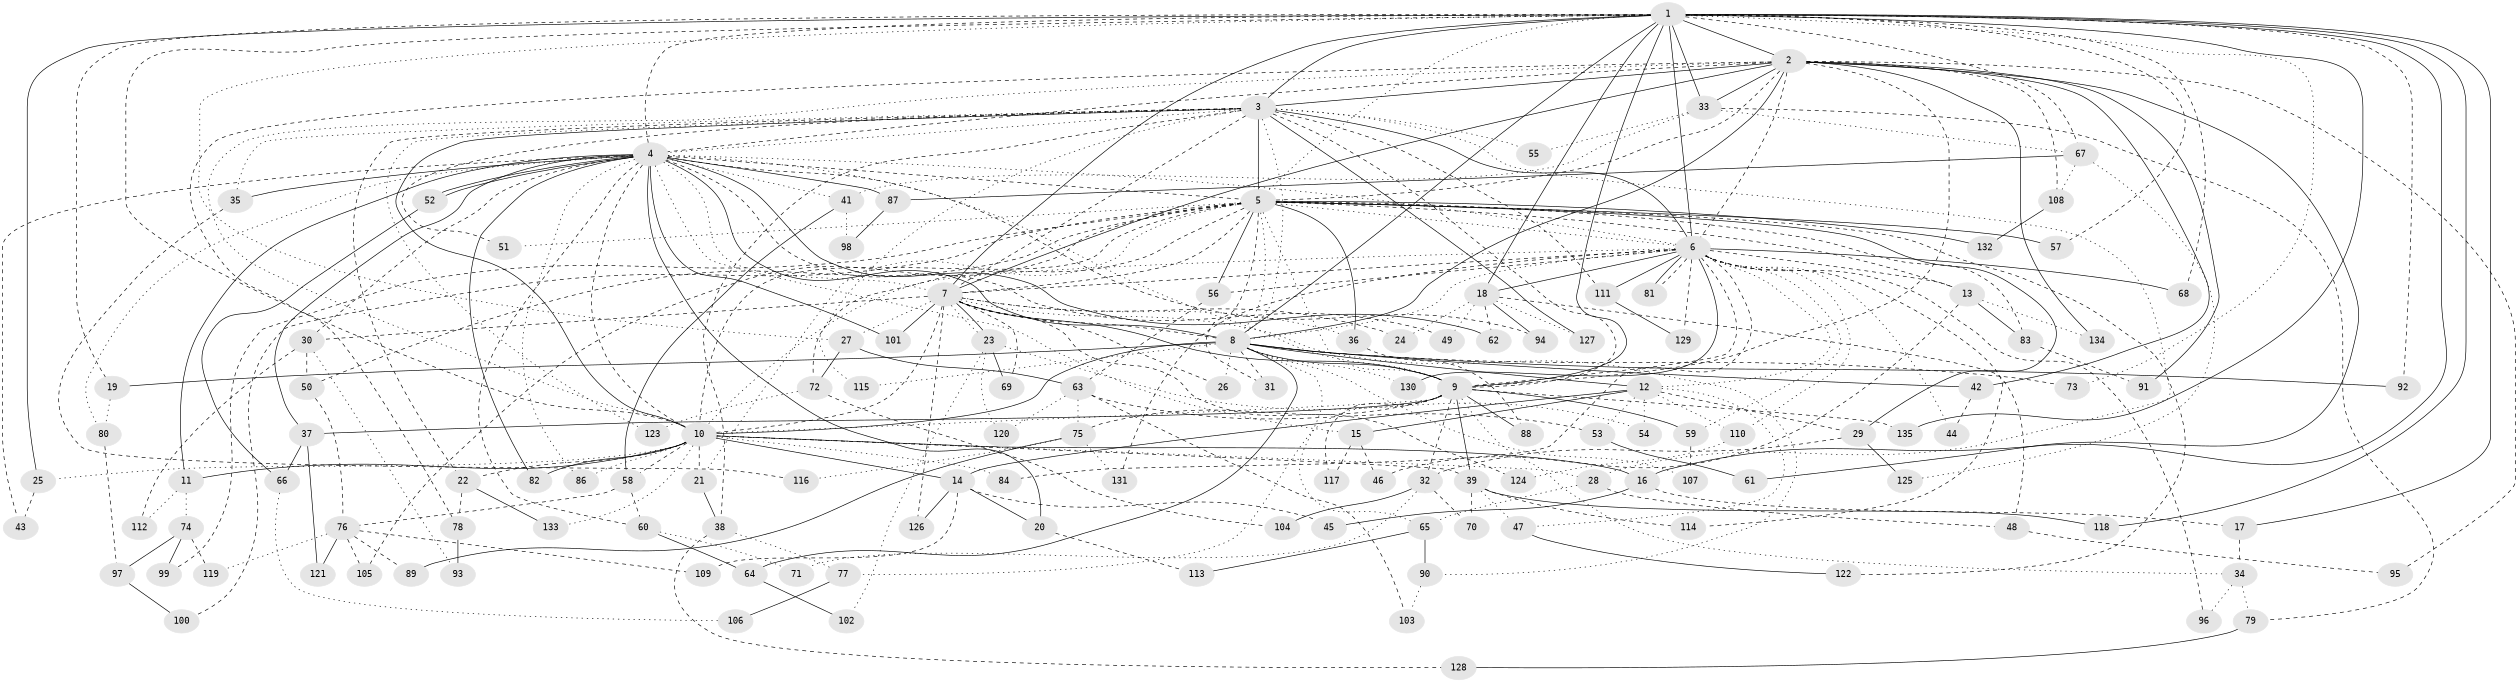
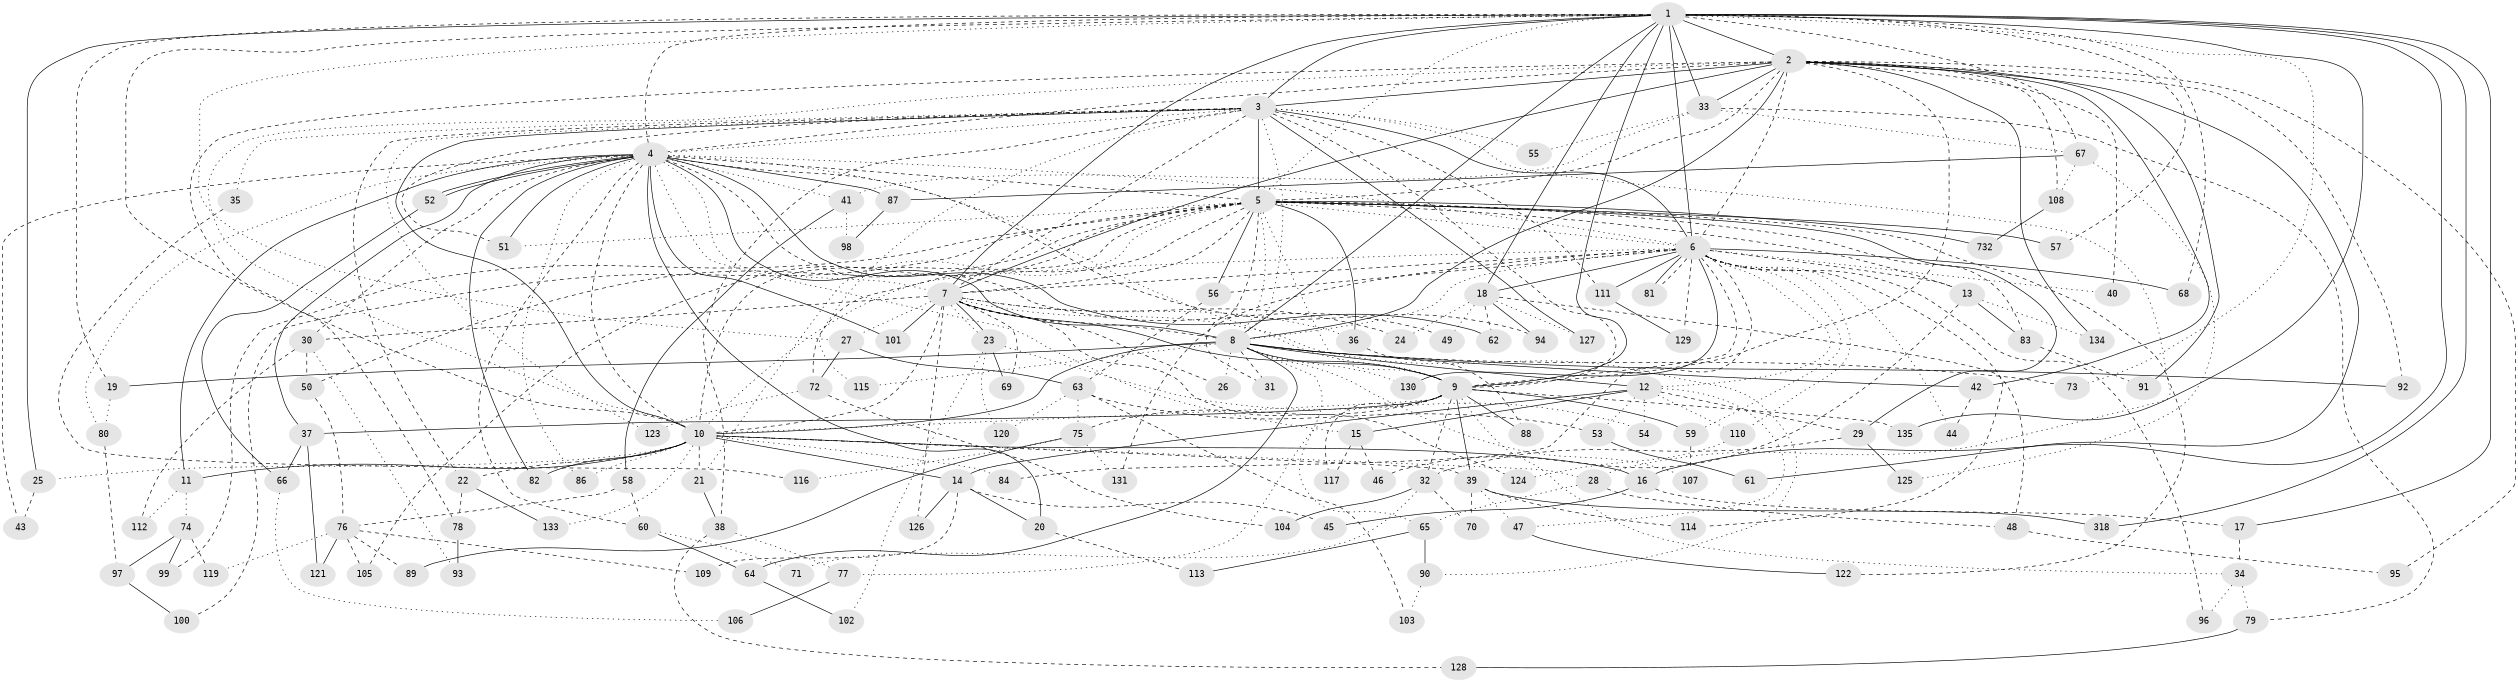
(2355, 45) -> (2168, 85)
(404, 174) -> (564, 184)
(1985, 248) -> (1985, 248)
none -> (2113, 294)
(663, 458) -> none
(2102, 528) -> (2102, 528)
